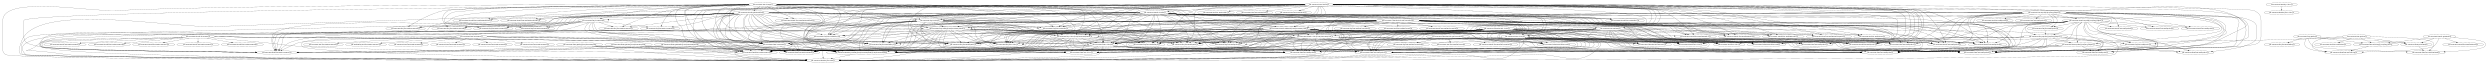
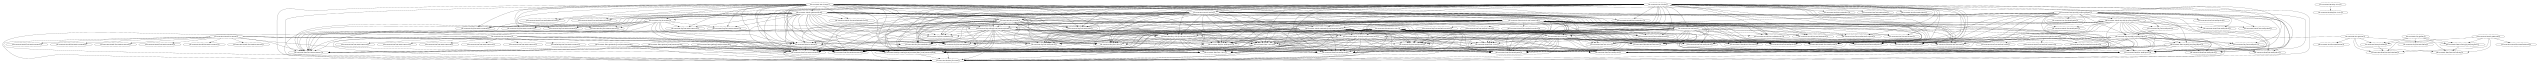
none -> (27, 45)
